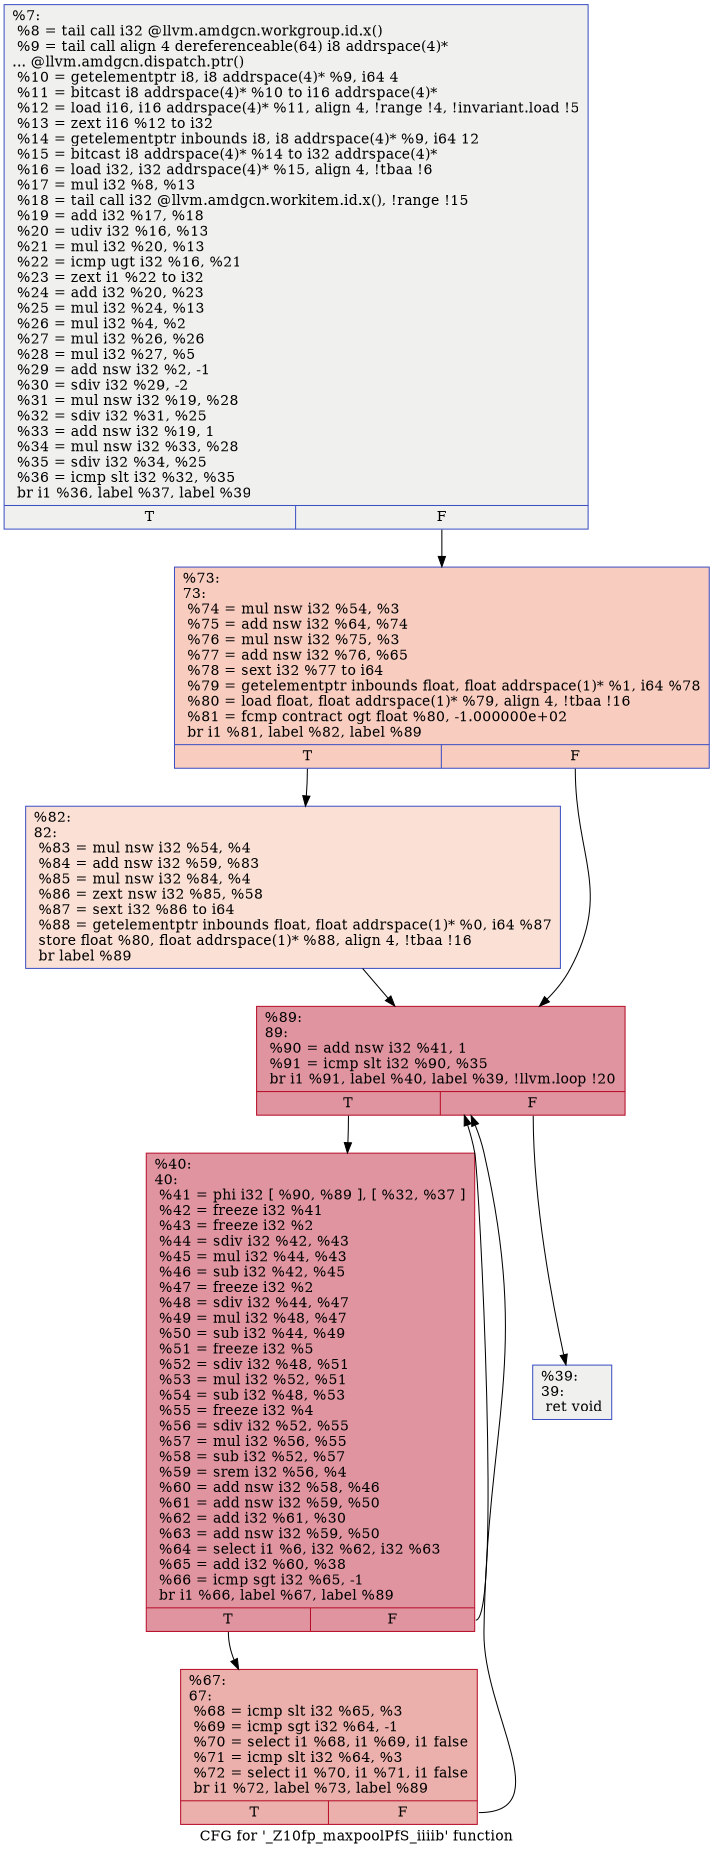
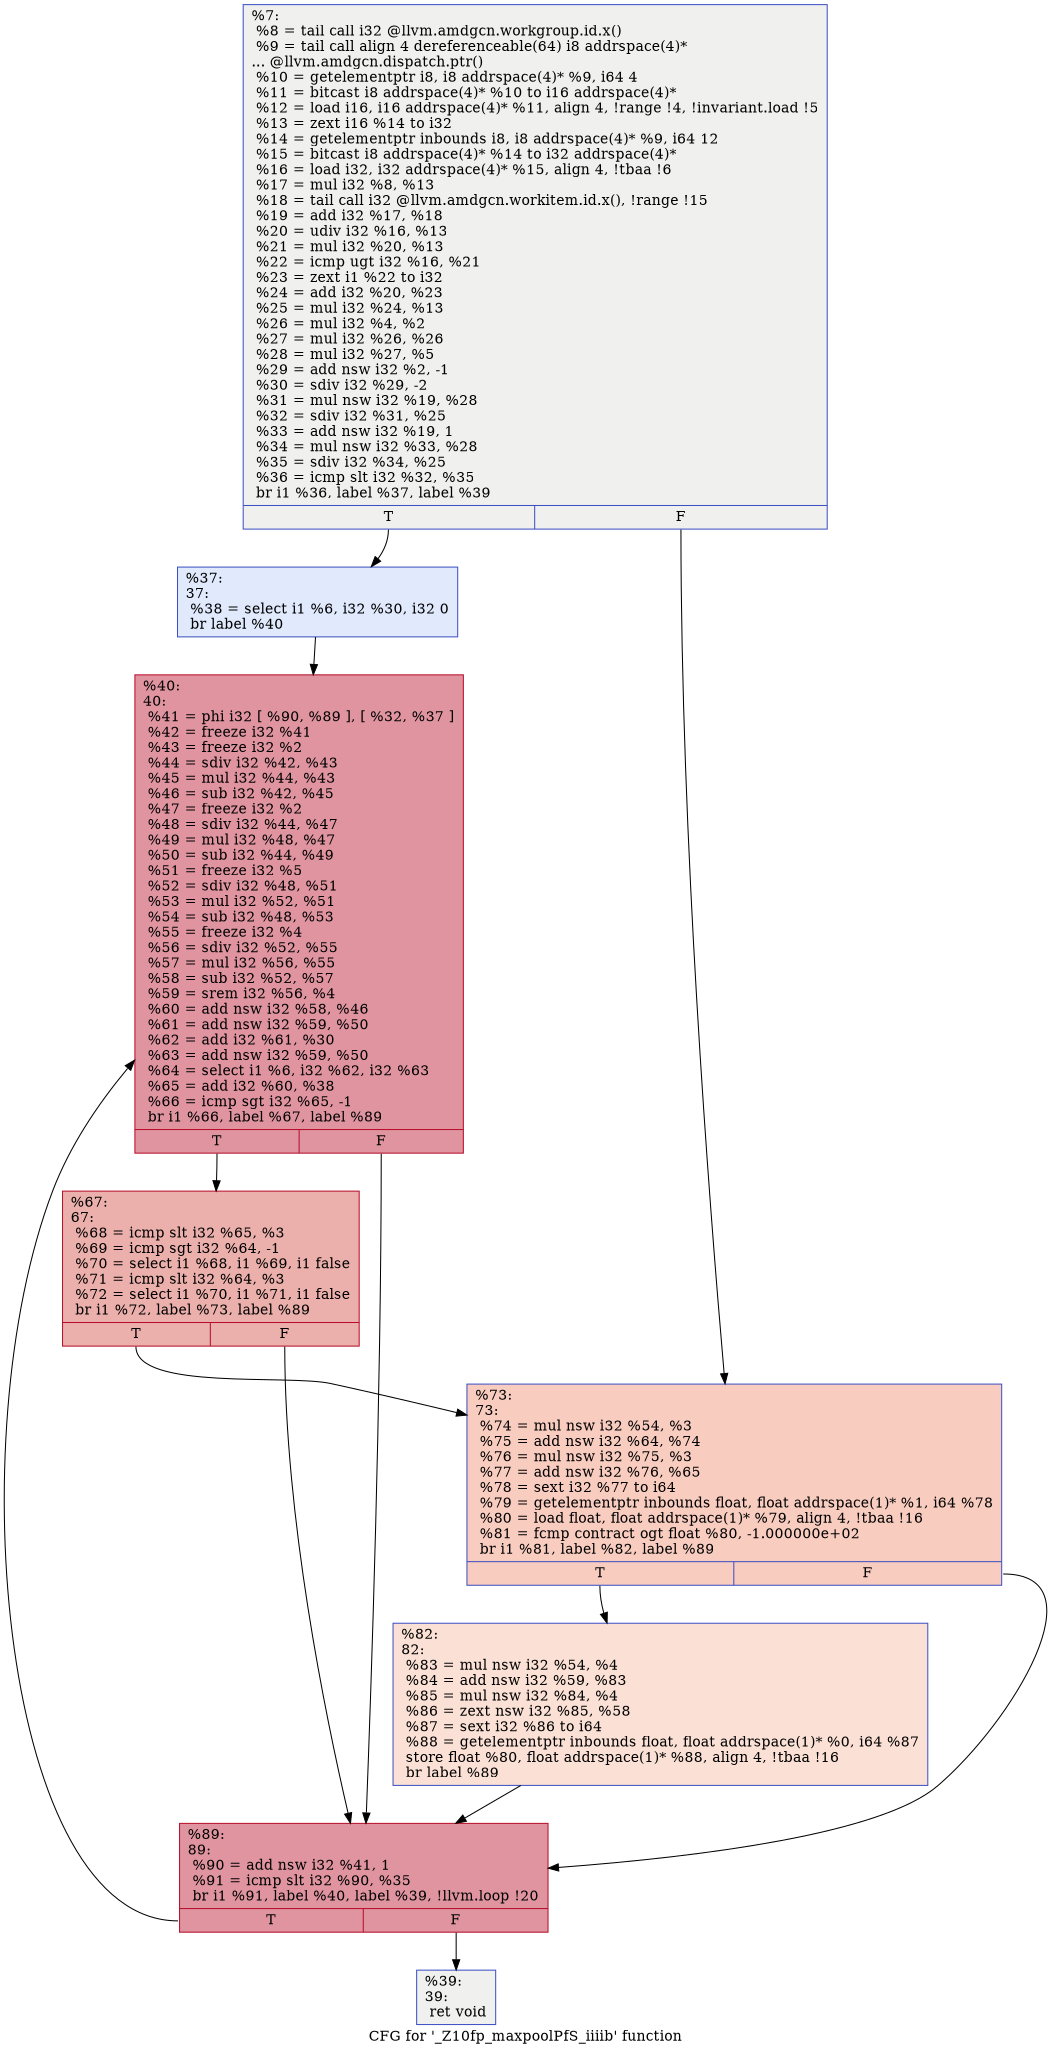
(113, 124) -> (352, 124)
none -> (318, 602)
none -> (292, 1380)
